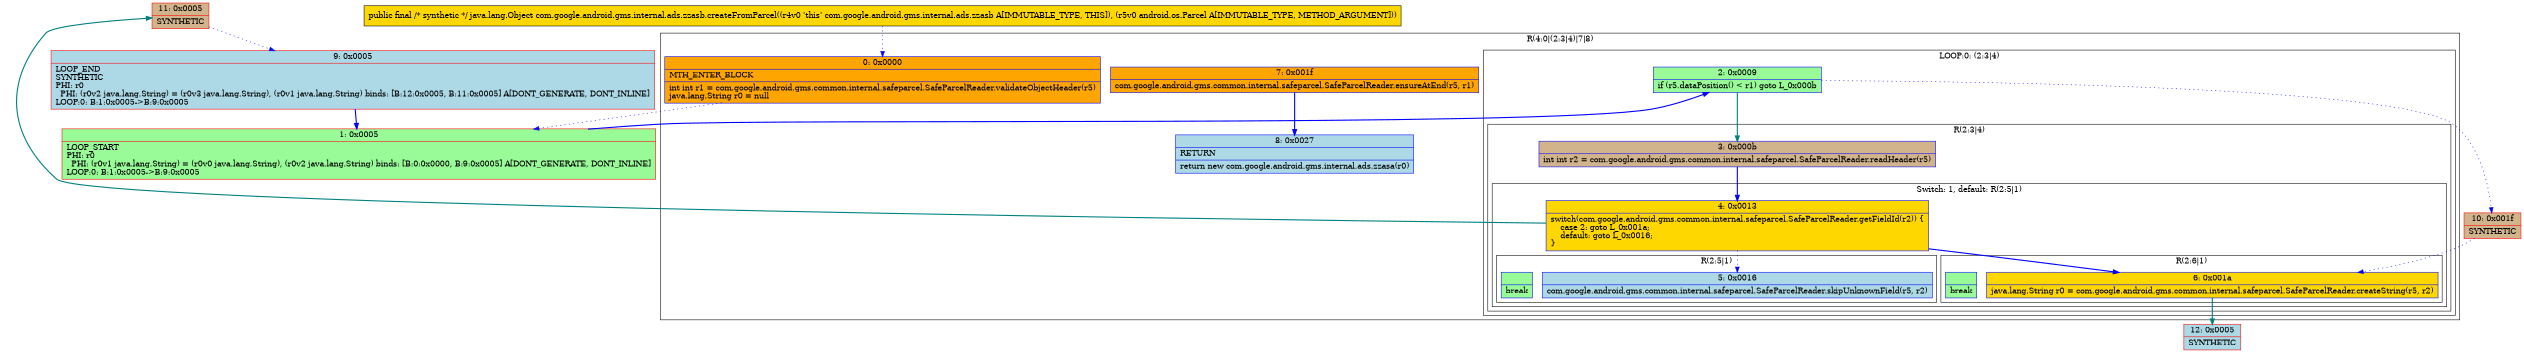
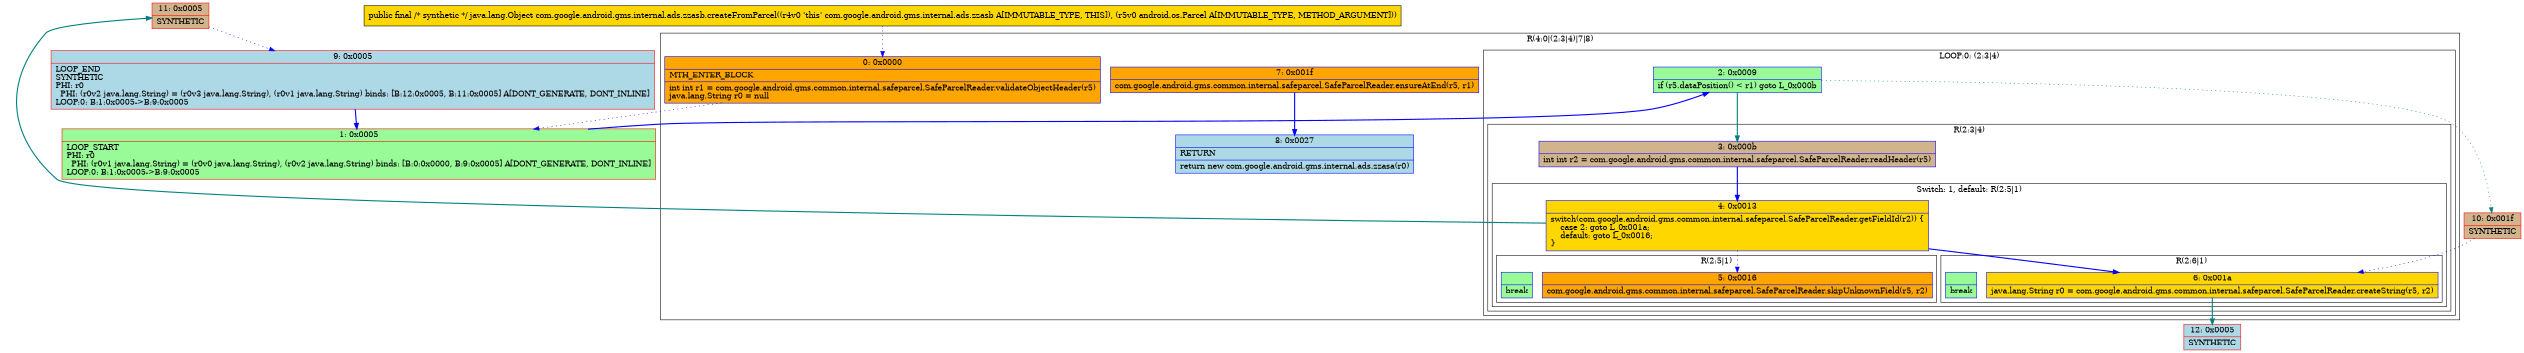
(2186, 89) -> (2186, 89)
(1737, 285) -> (1737, 285)
